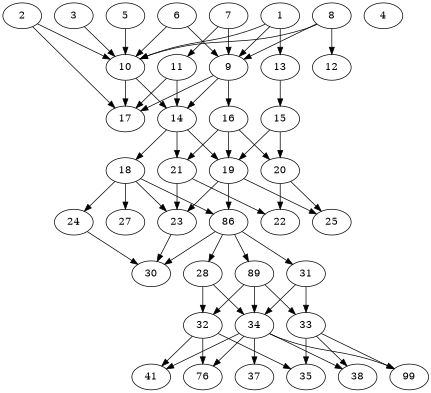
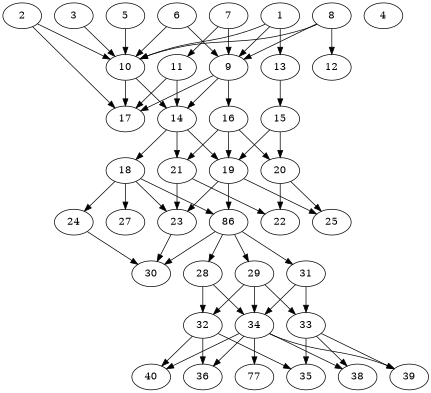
(254, 274) -> (254, 274)
(151, 377) -> (151, 377)
(203, 377) -> (203, 377)
(254, 377) -> (254, 377)
(409, 377) -> (409, 377)
